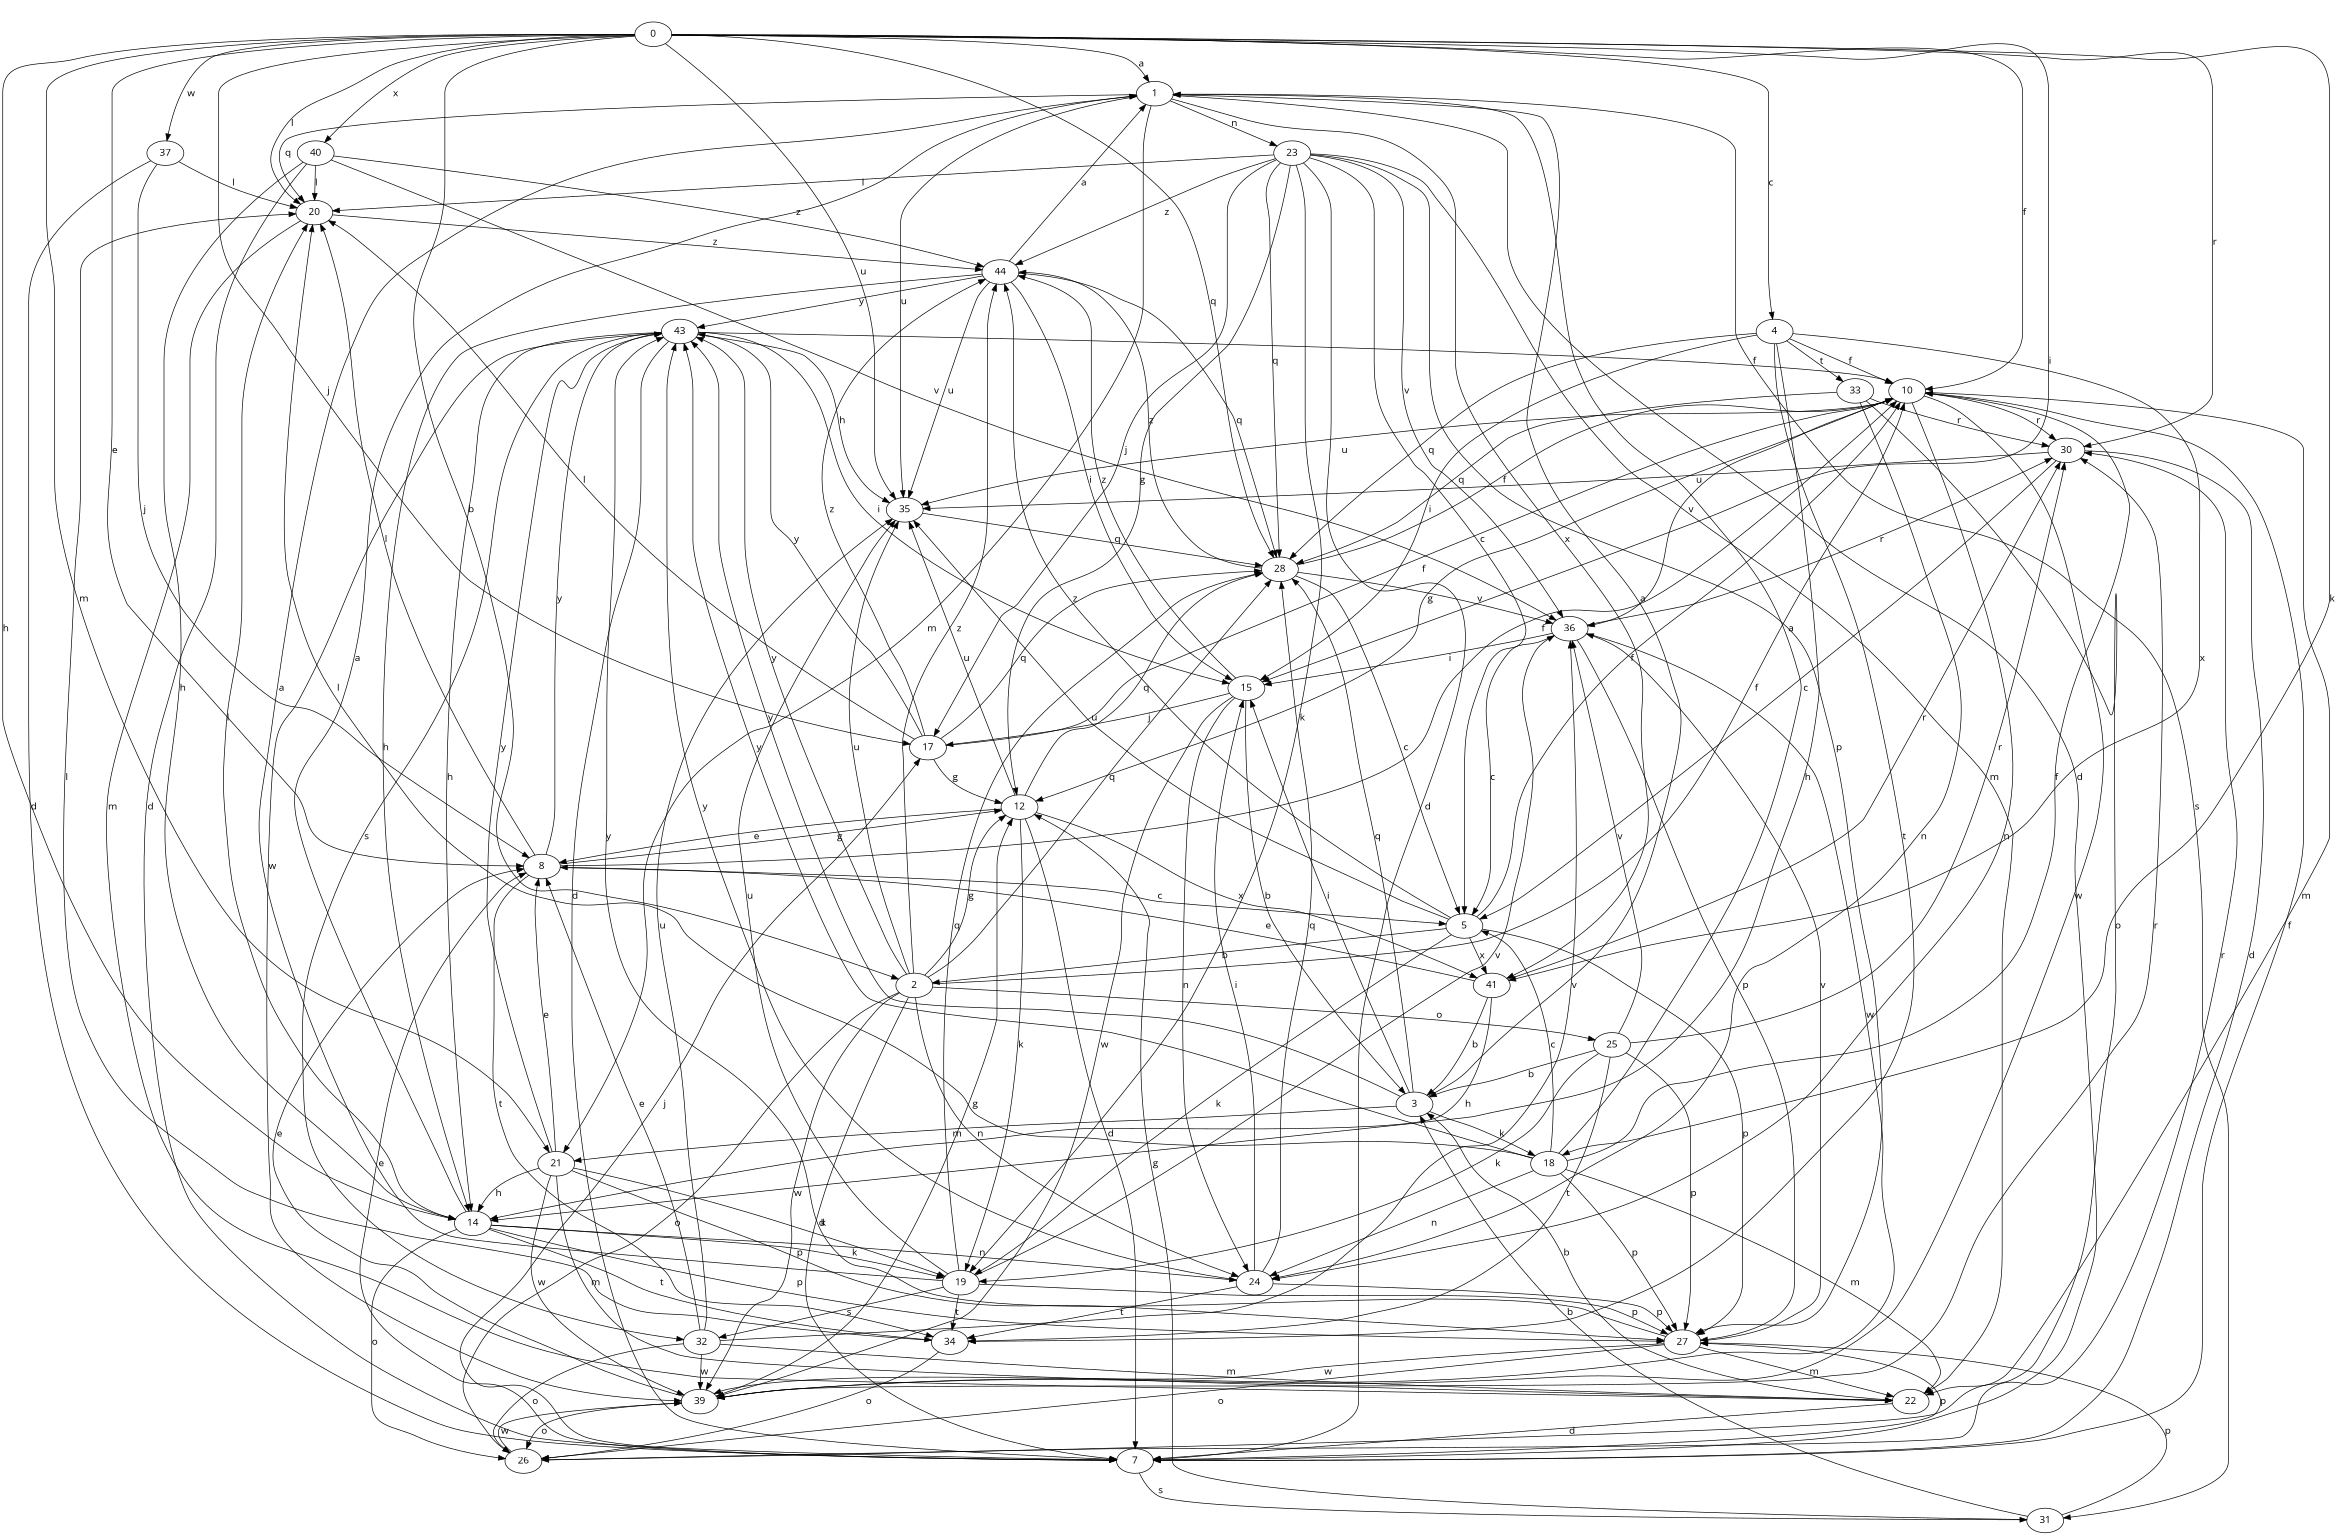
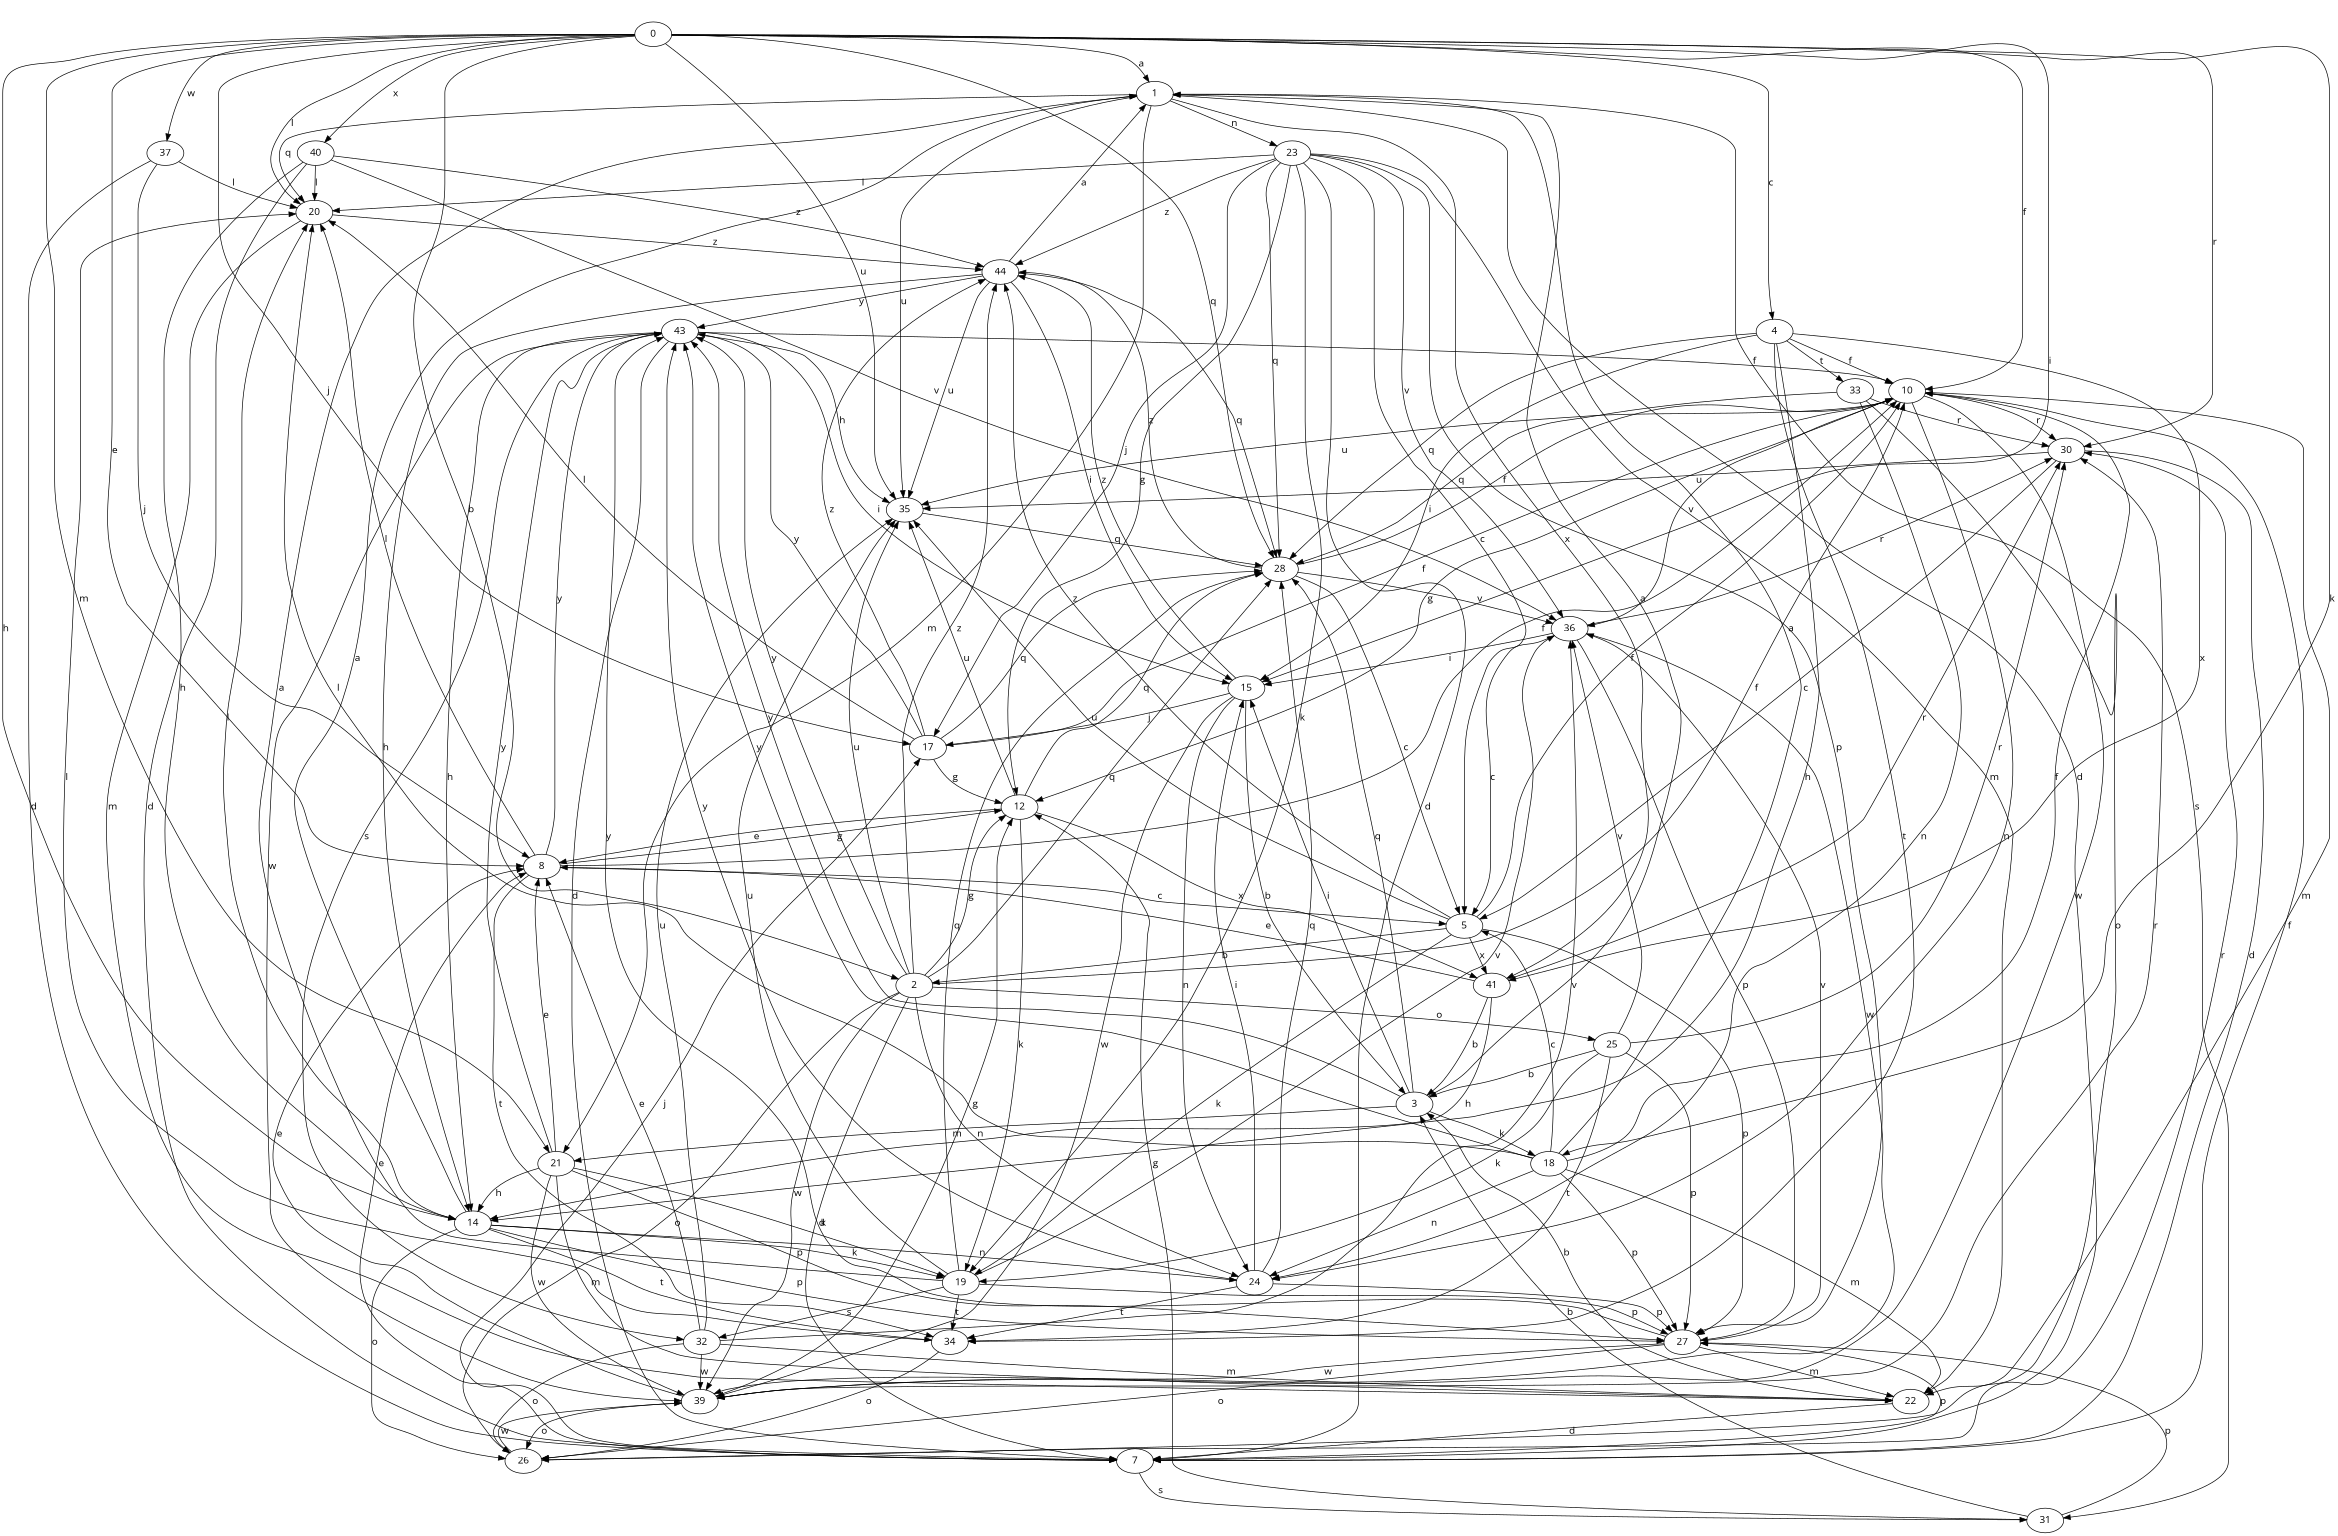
(1099, 1112) -> none
